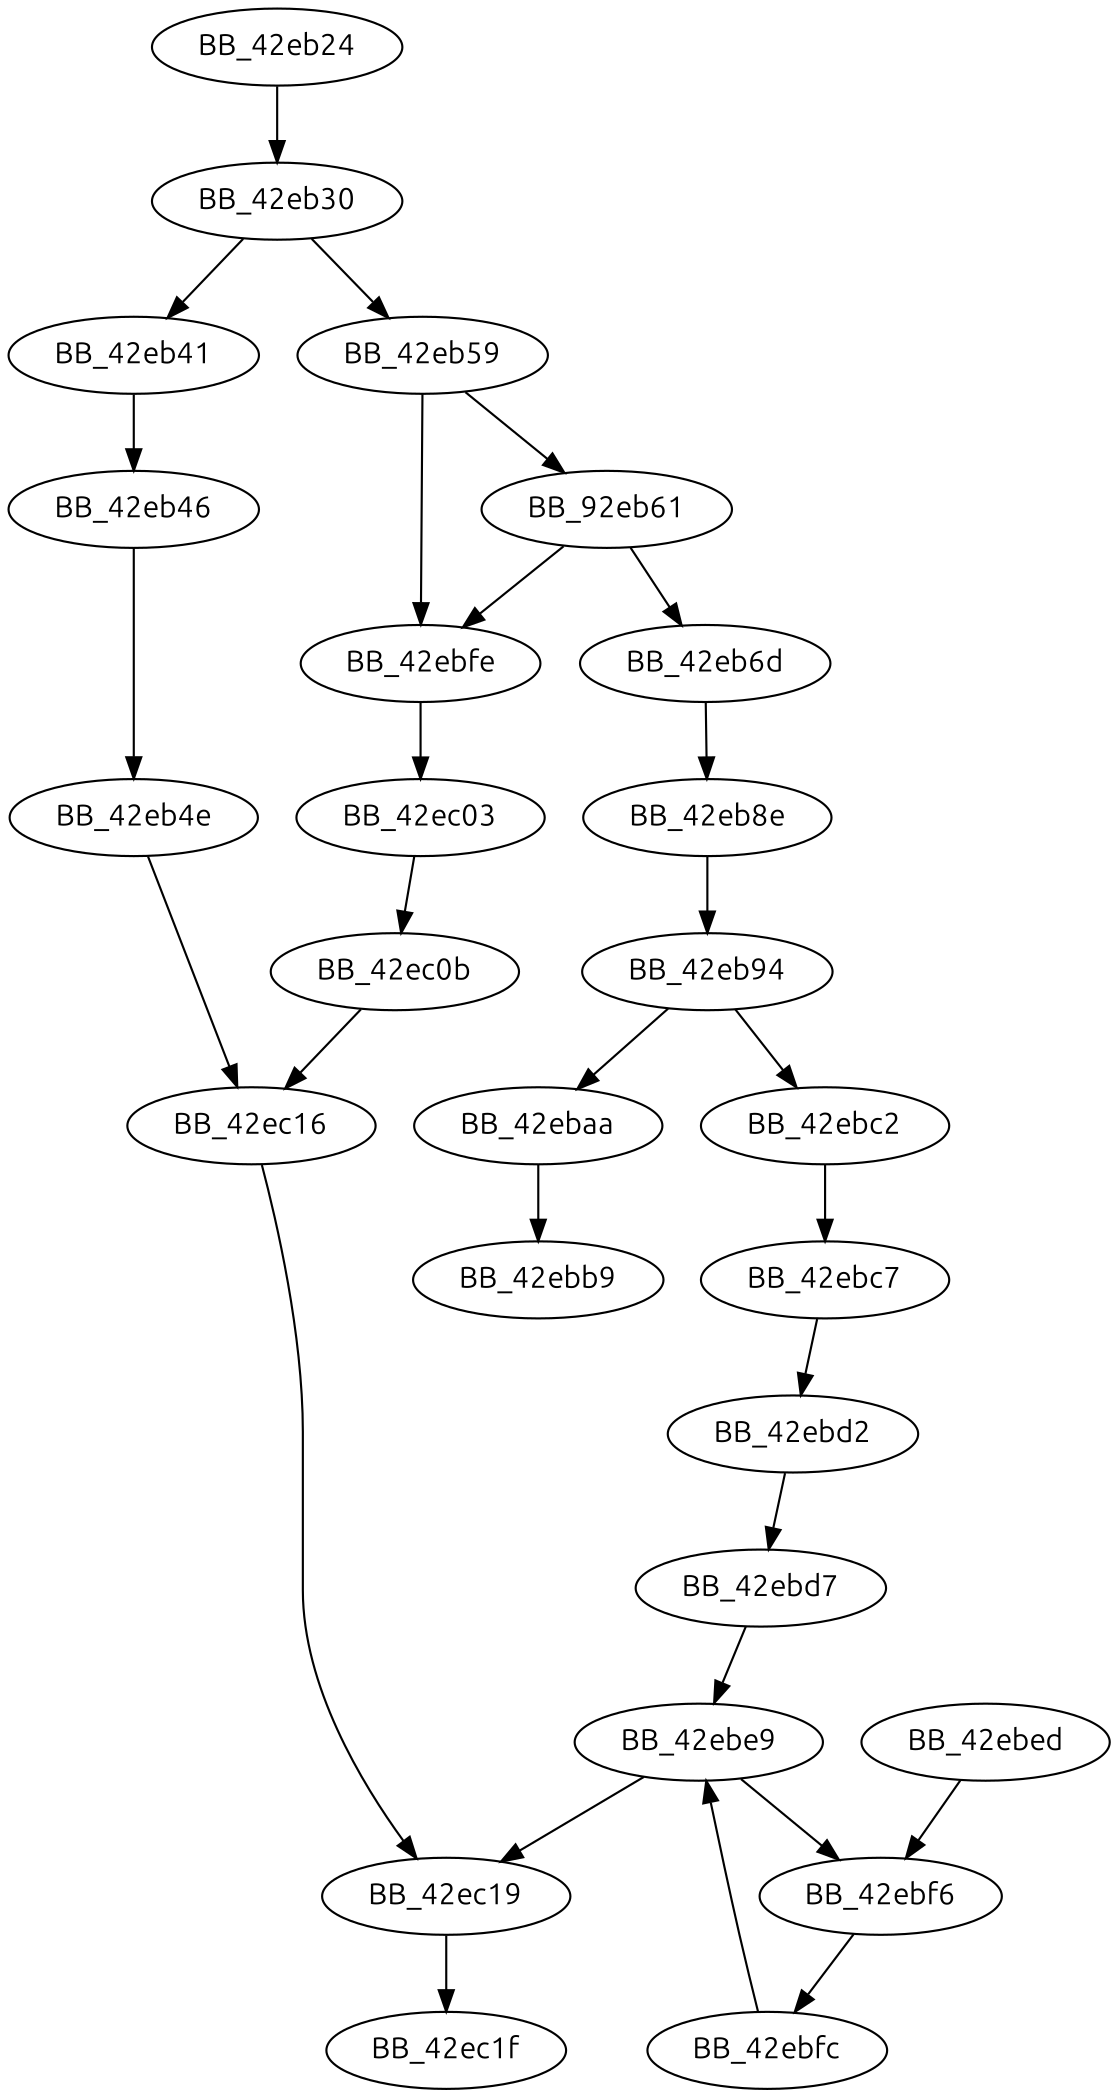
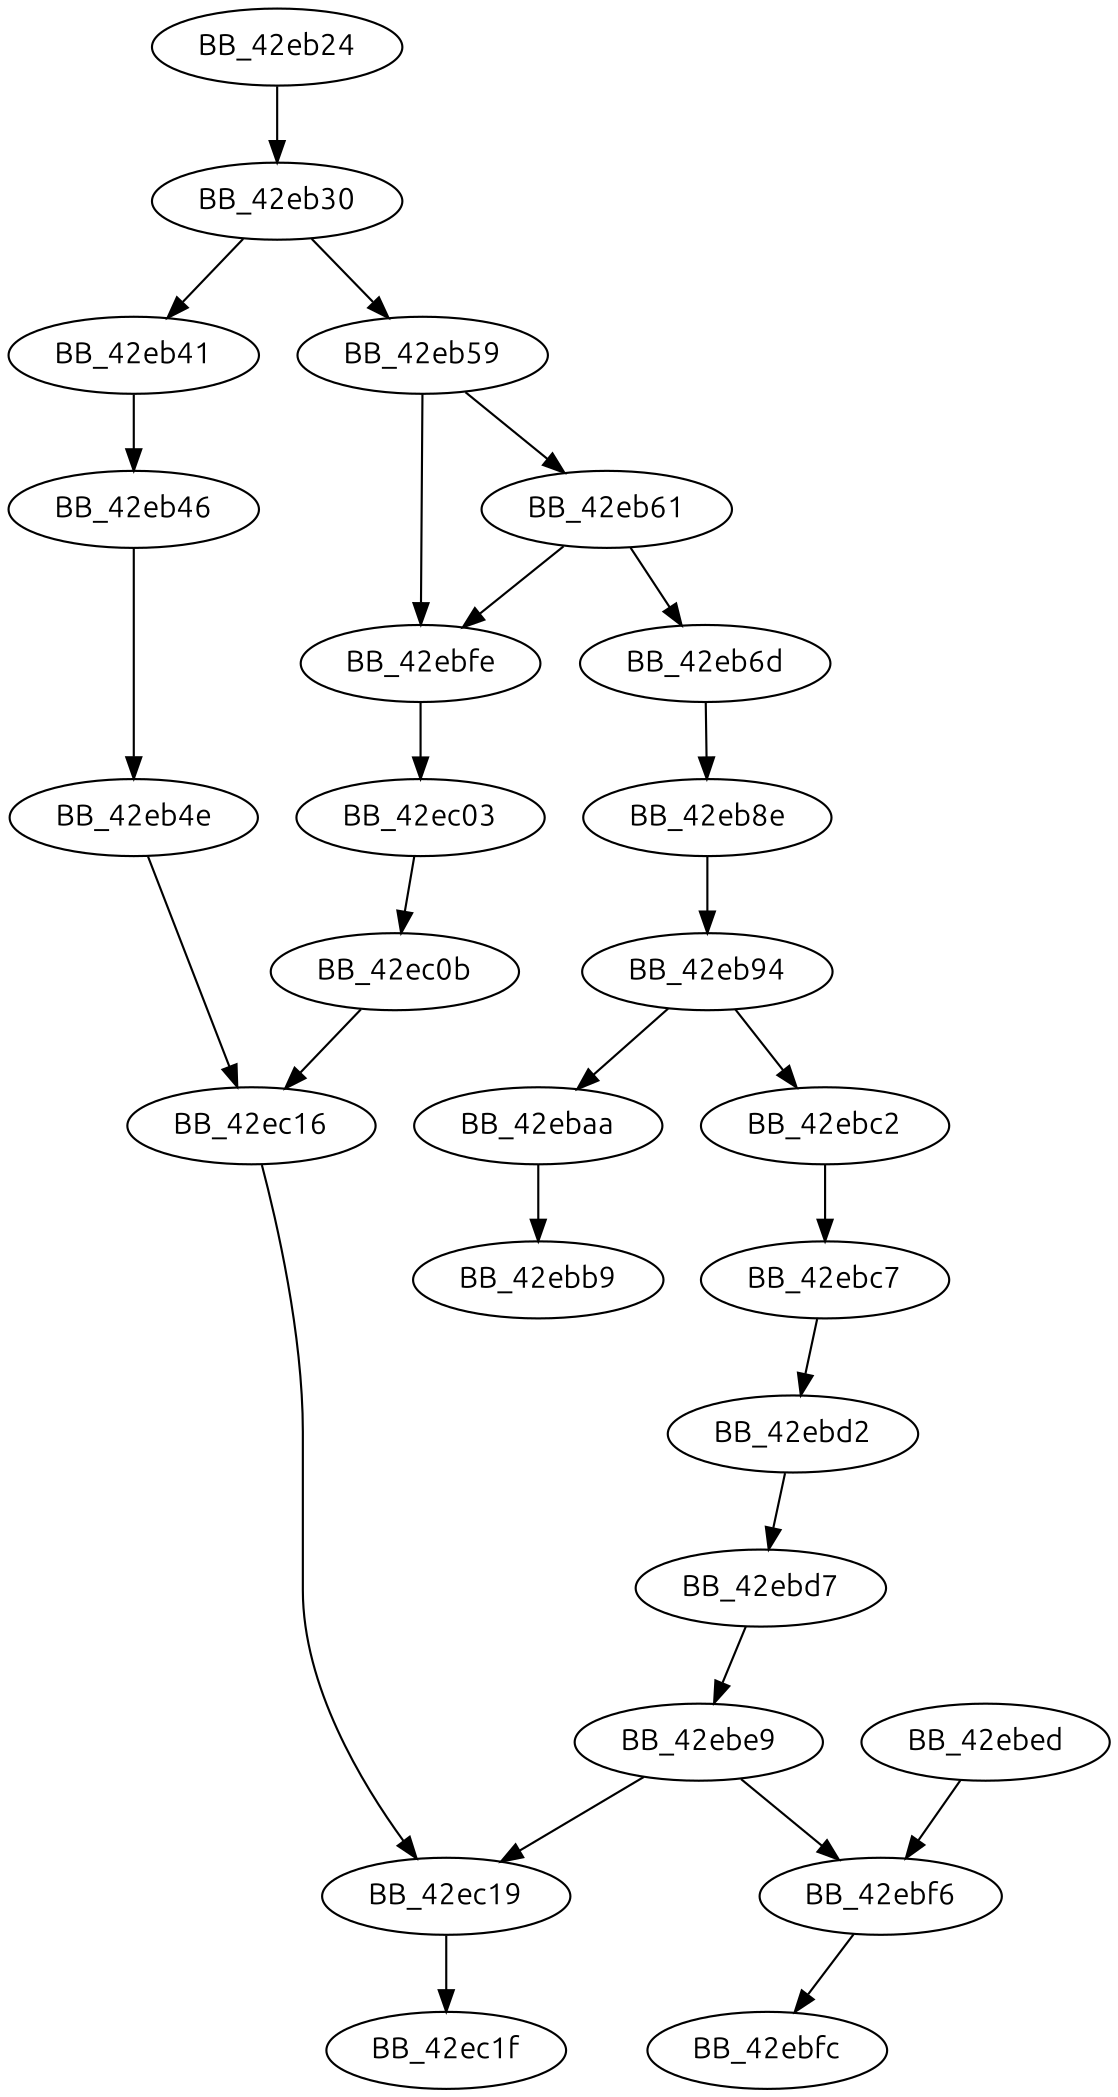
(607, 509) -> (607, 509)
(733, 1907) -> none
